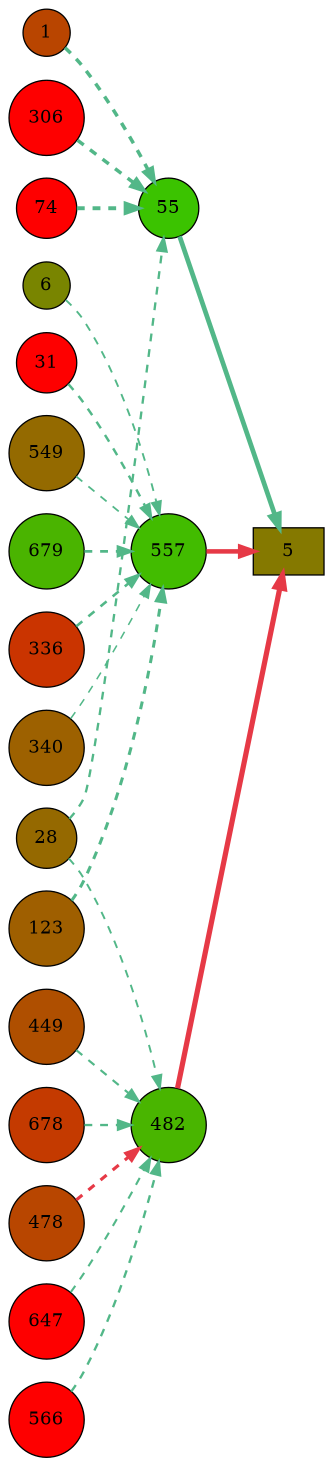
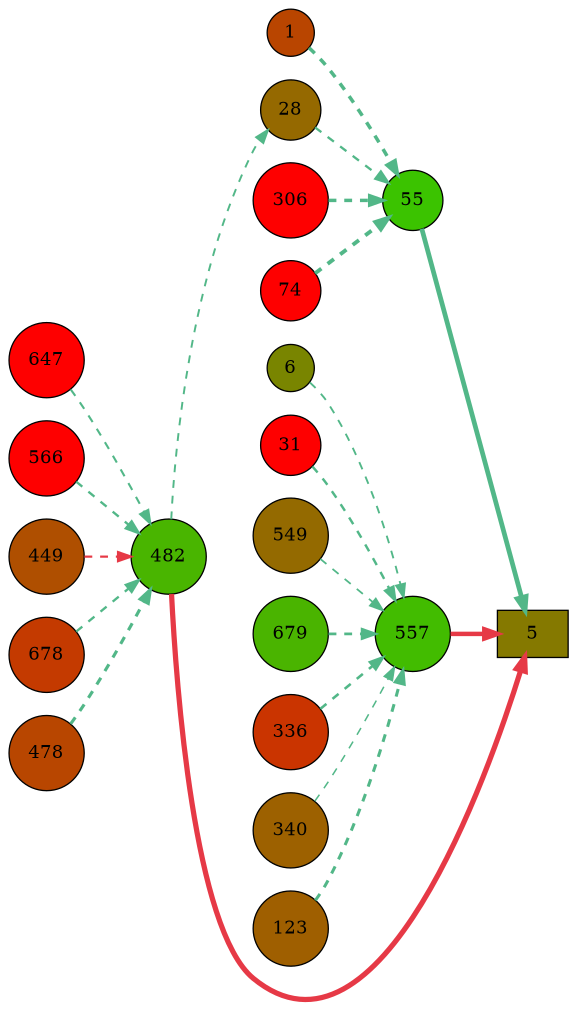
(123, 963) -> (196, 325)
(102, 1072) -> (101, 557)
(102, 1178) -> (109, 664)
